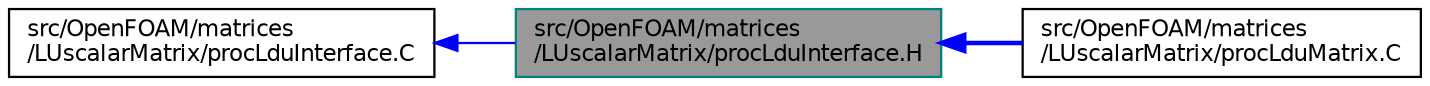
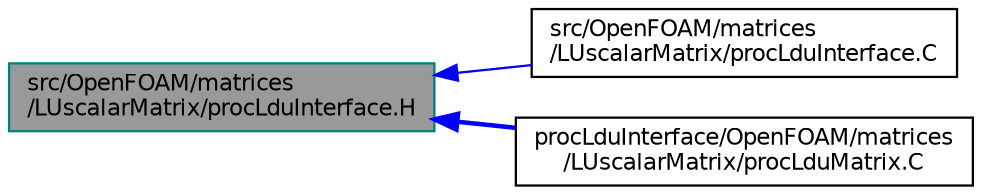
(487, 43) -> (494, 69)
(1222, 43) -> (744, 152)
